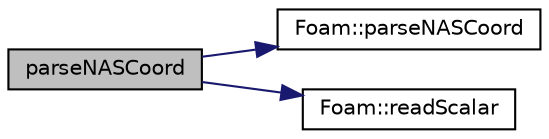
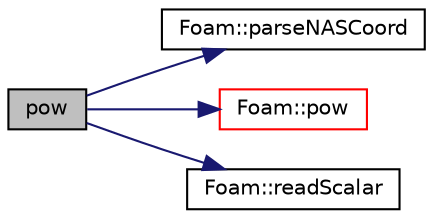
(105, 69) -> (47, 109)
none -> (293, 109)
